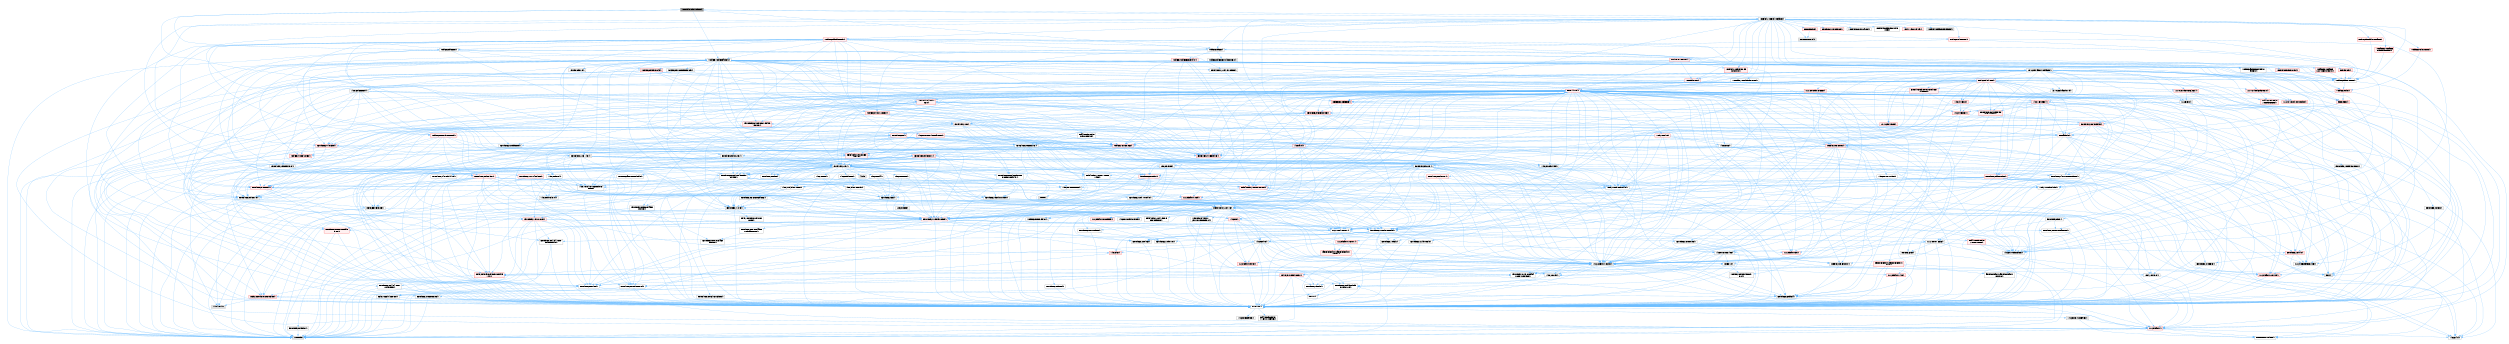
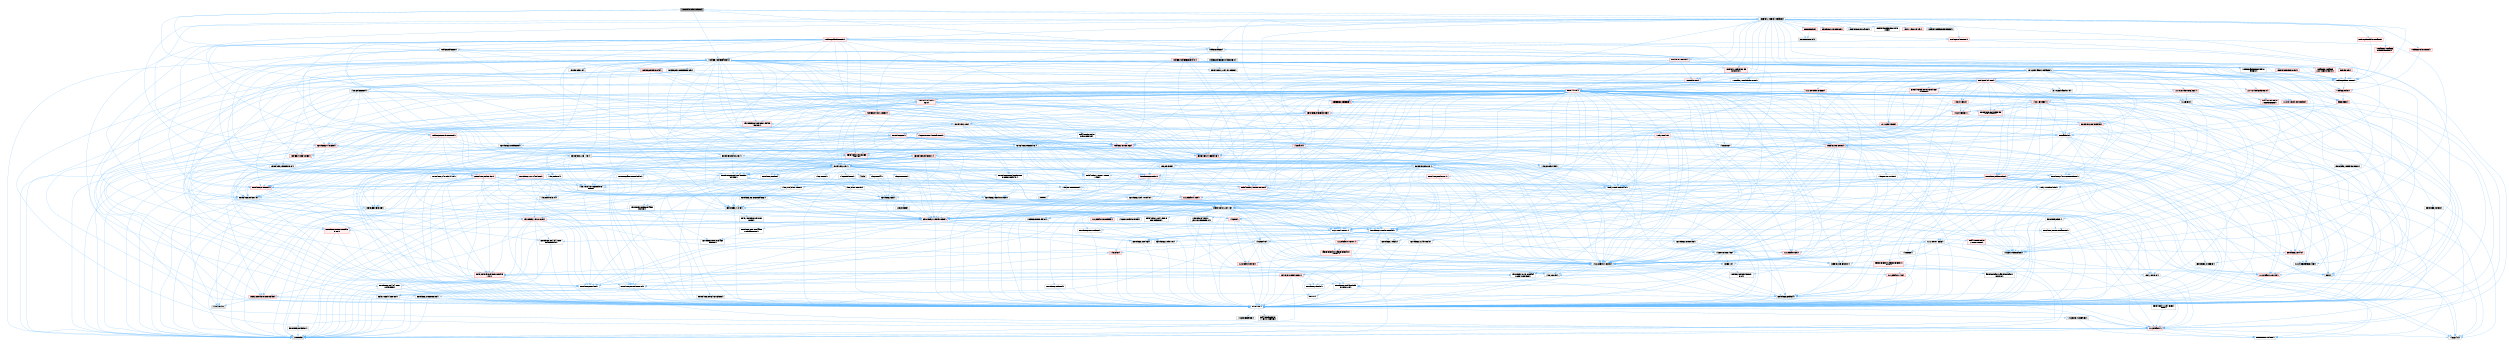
(920, 119) -> (854, 131)
(1908, 253) -> (1908, 253)
none -> (2164, 307)
